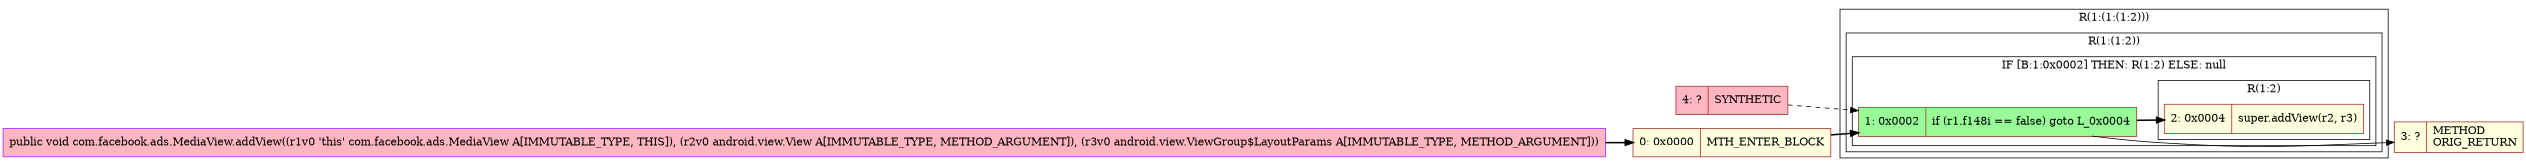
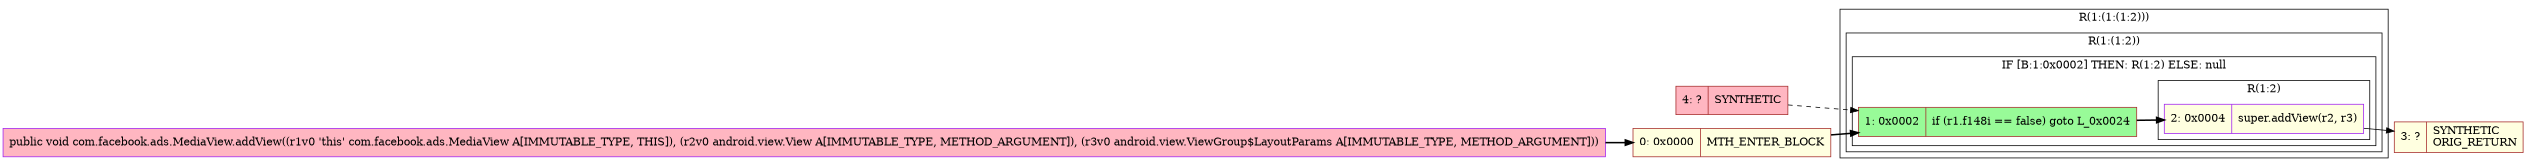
(2264, 119) -> (2264, 119)
(2031, 122) -> (2031, 122)
(2459, 131) -> (2466, 131)
(2239, 146) -> (2375, 129)
